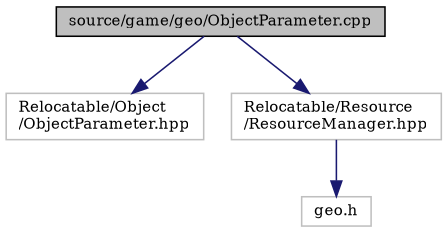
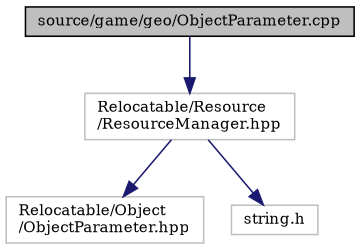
(174, 60) -> (152, 162)
(336, 211) -> (275, 220)
